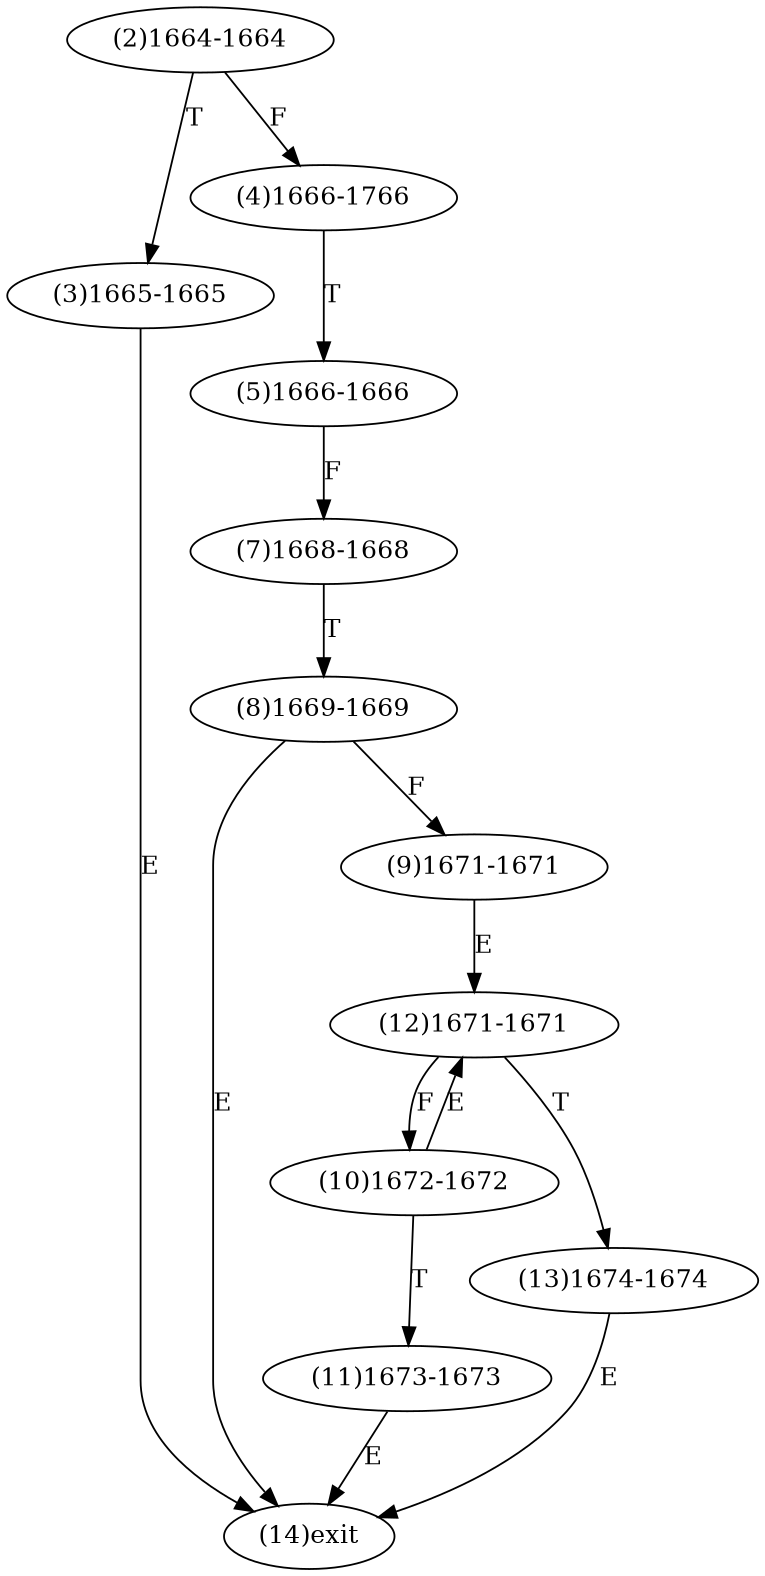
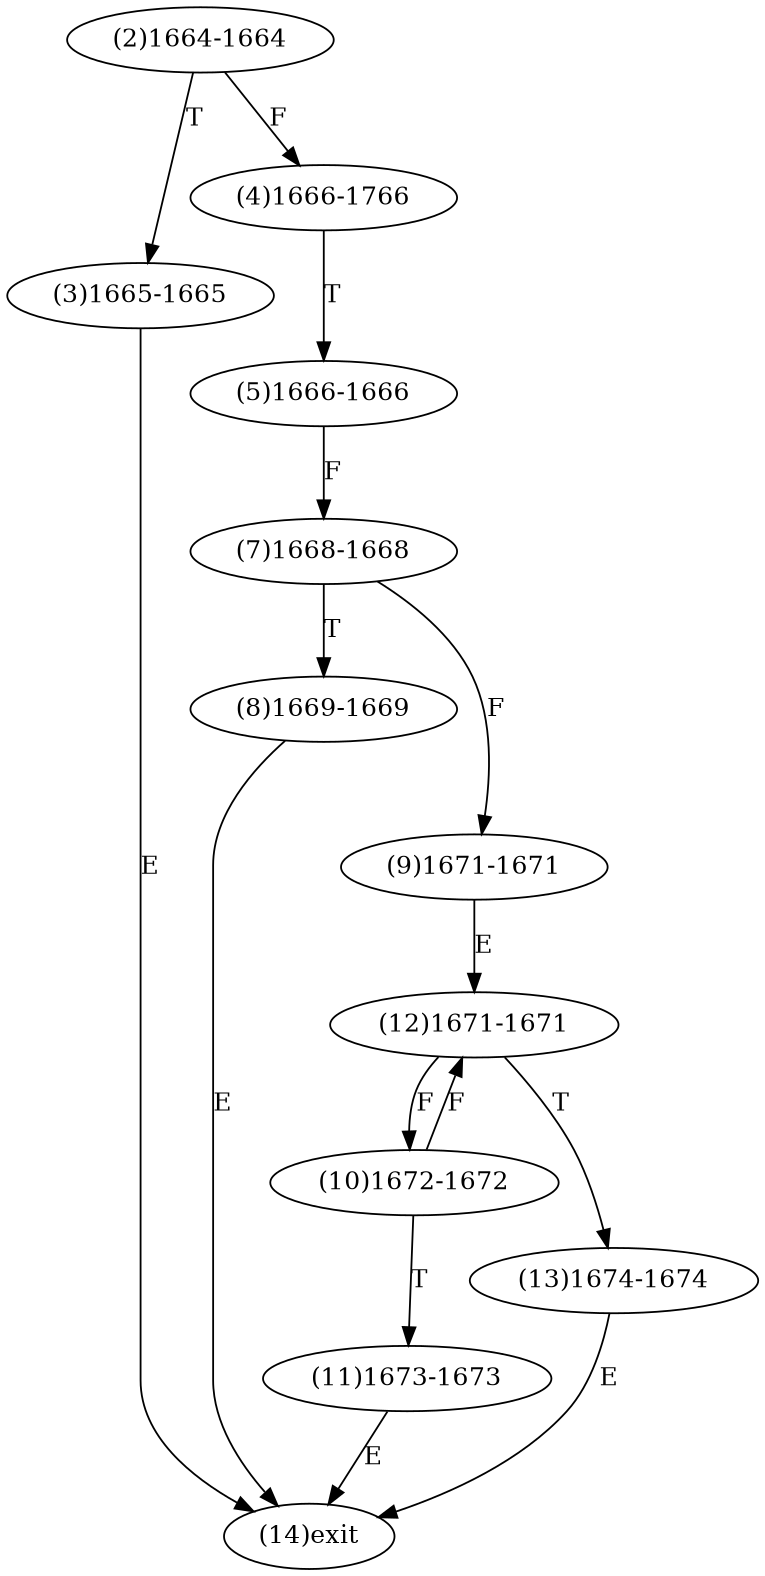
(393, 781) -> (474, 679)
(456, 1104) -> (456, 1104)
